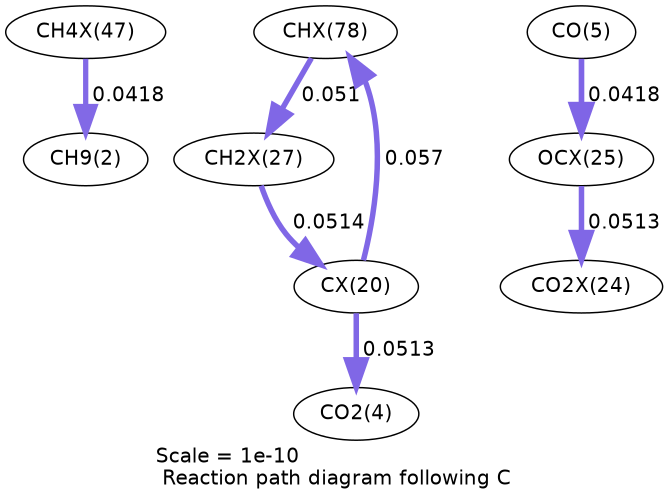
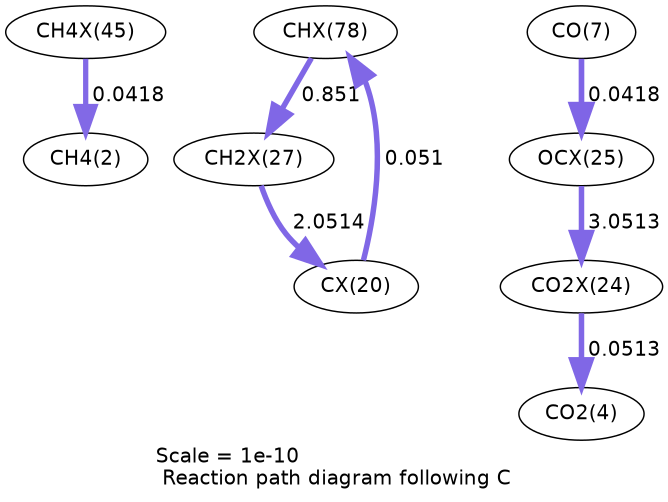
(86, 32) -> (86, 32)
(581, 32) -> (581, 32)
(328, 96) -> (328, 96)
(86, 159) -> (86, 159)
(412, 159) -> (412, 159)
(326, 223) -> (326, 223)
(622, 223) -> (622, 223)
(356, 336) -> (581, 336)
